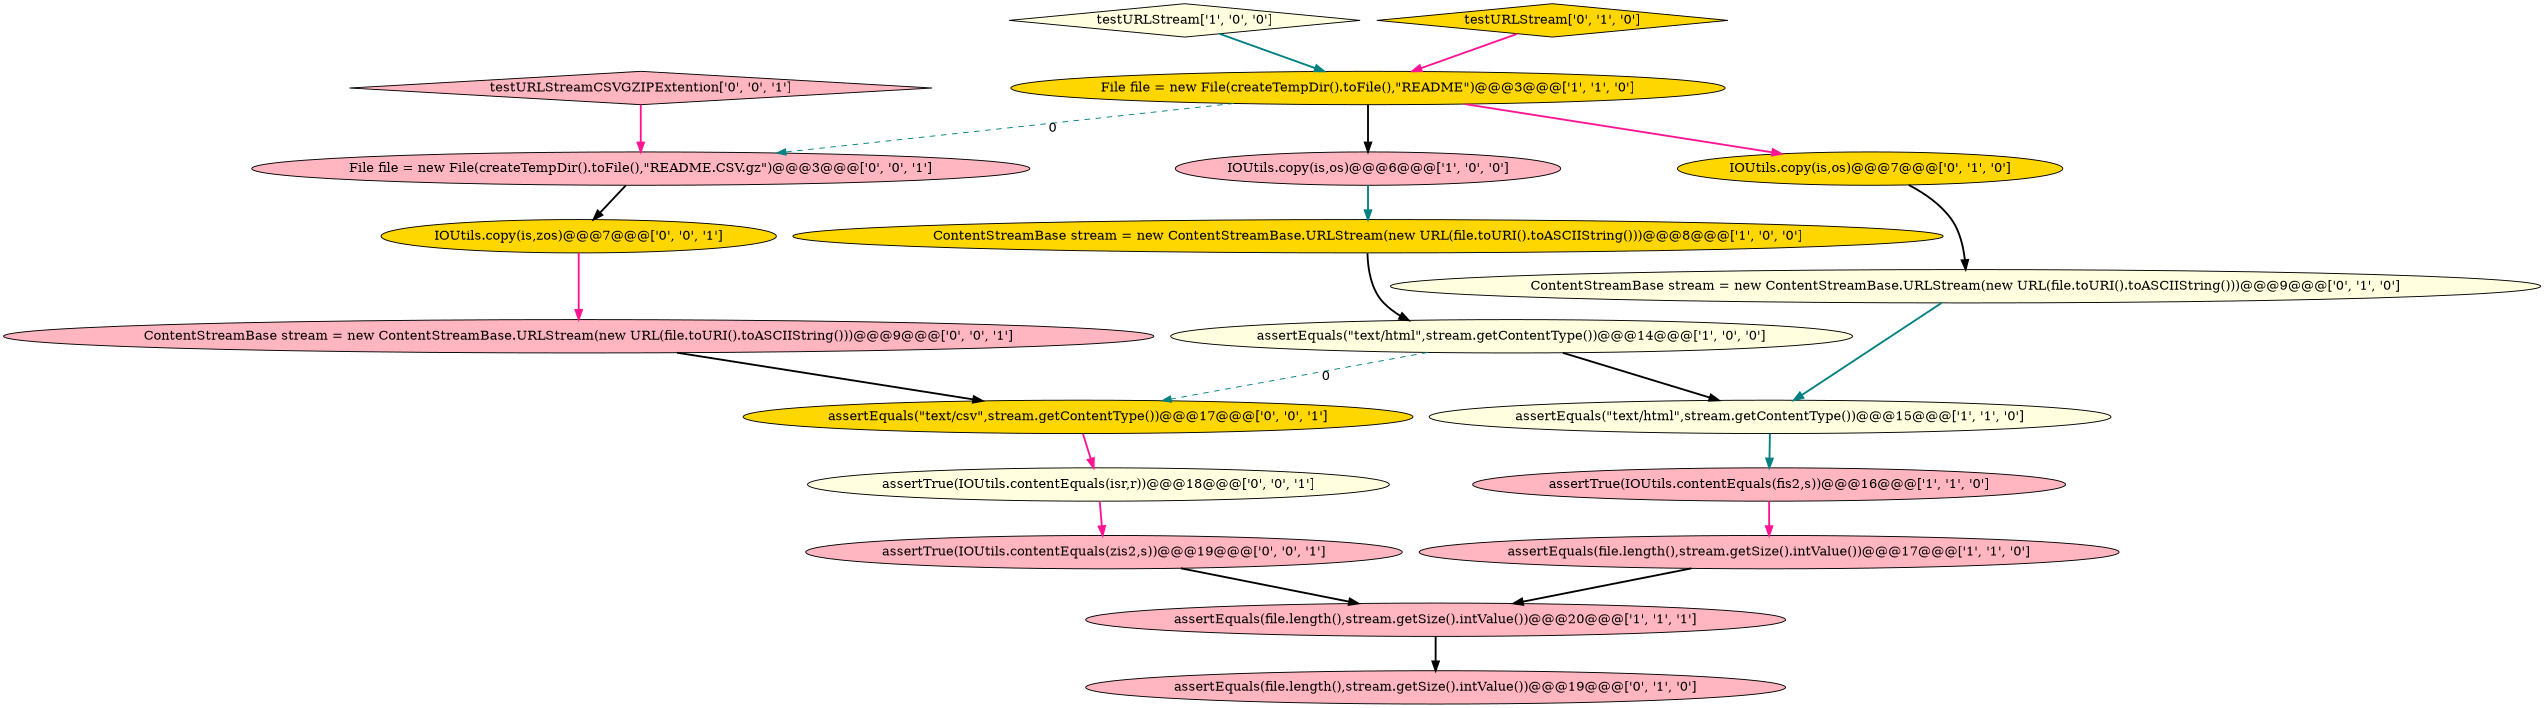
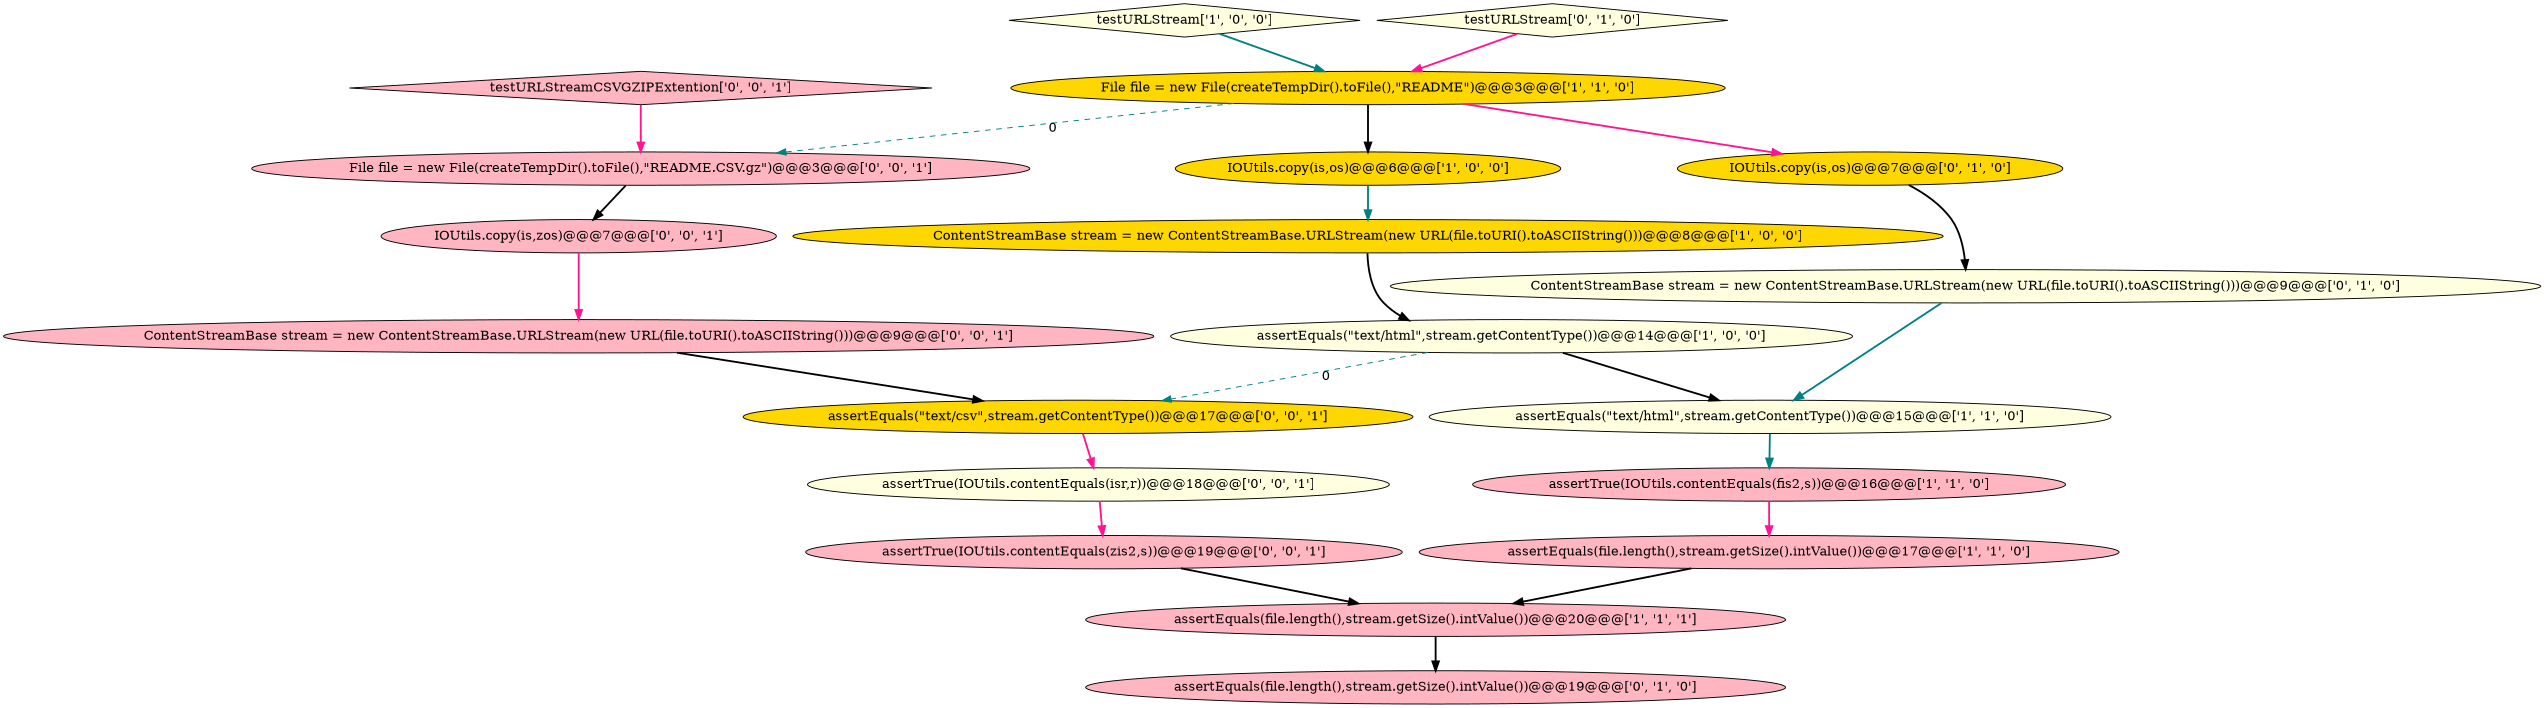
(1552, 20) -> (1552, 20)
(1368, 169) -> (1368, 169)
(579, 236) -> (579, 236)
